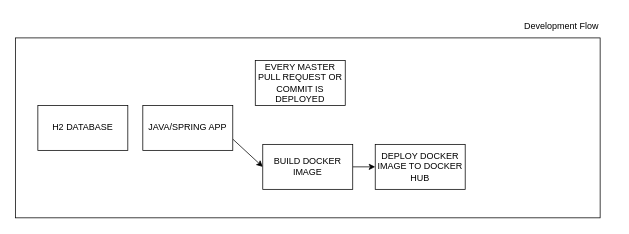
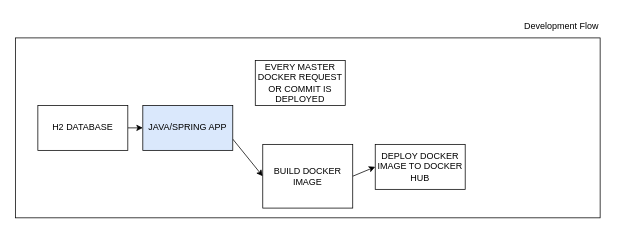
(300, 83) -> (300, 83)
none -> (136, 128)
(188, 128) -> (188, 128)
(308, 167) -> (308, 176)
